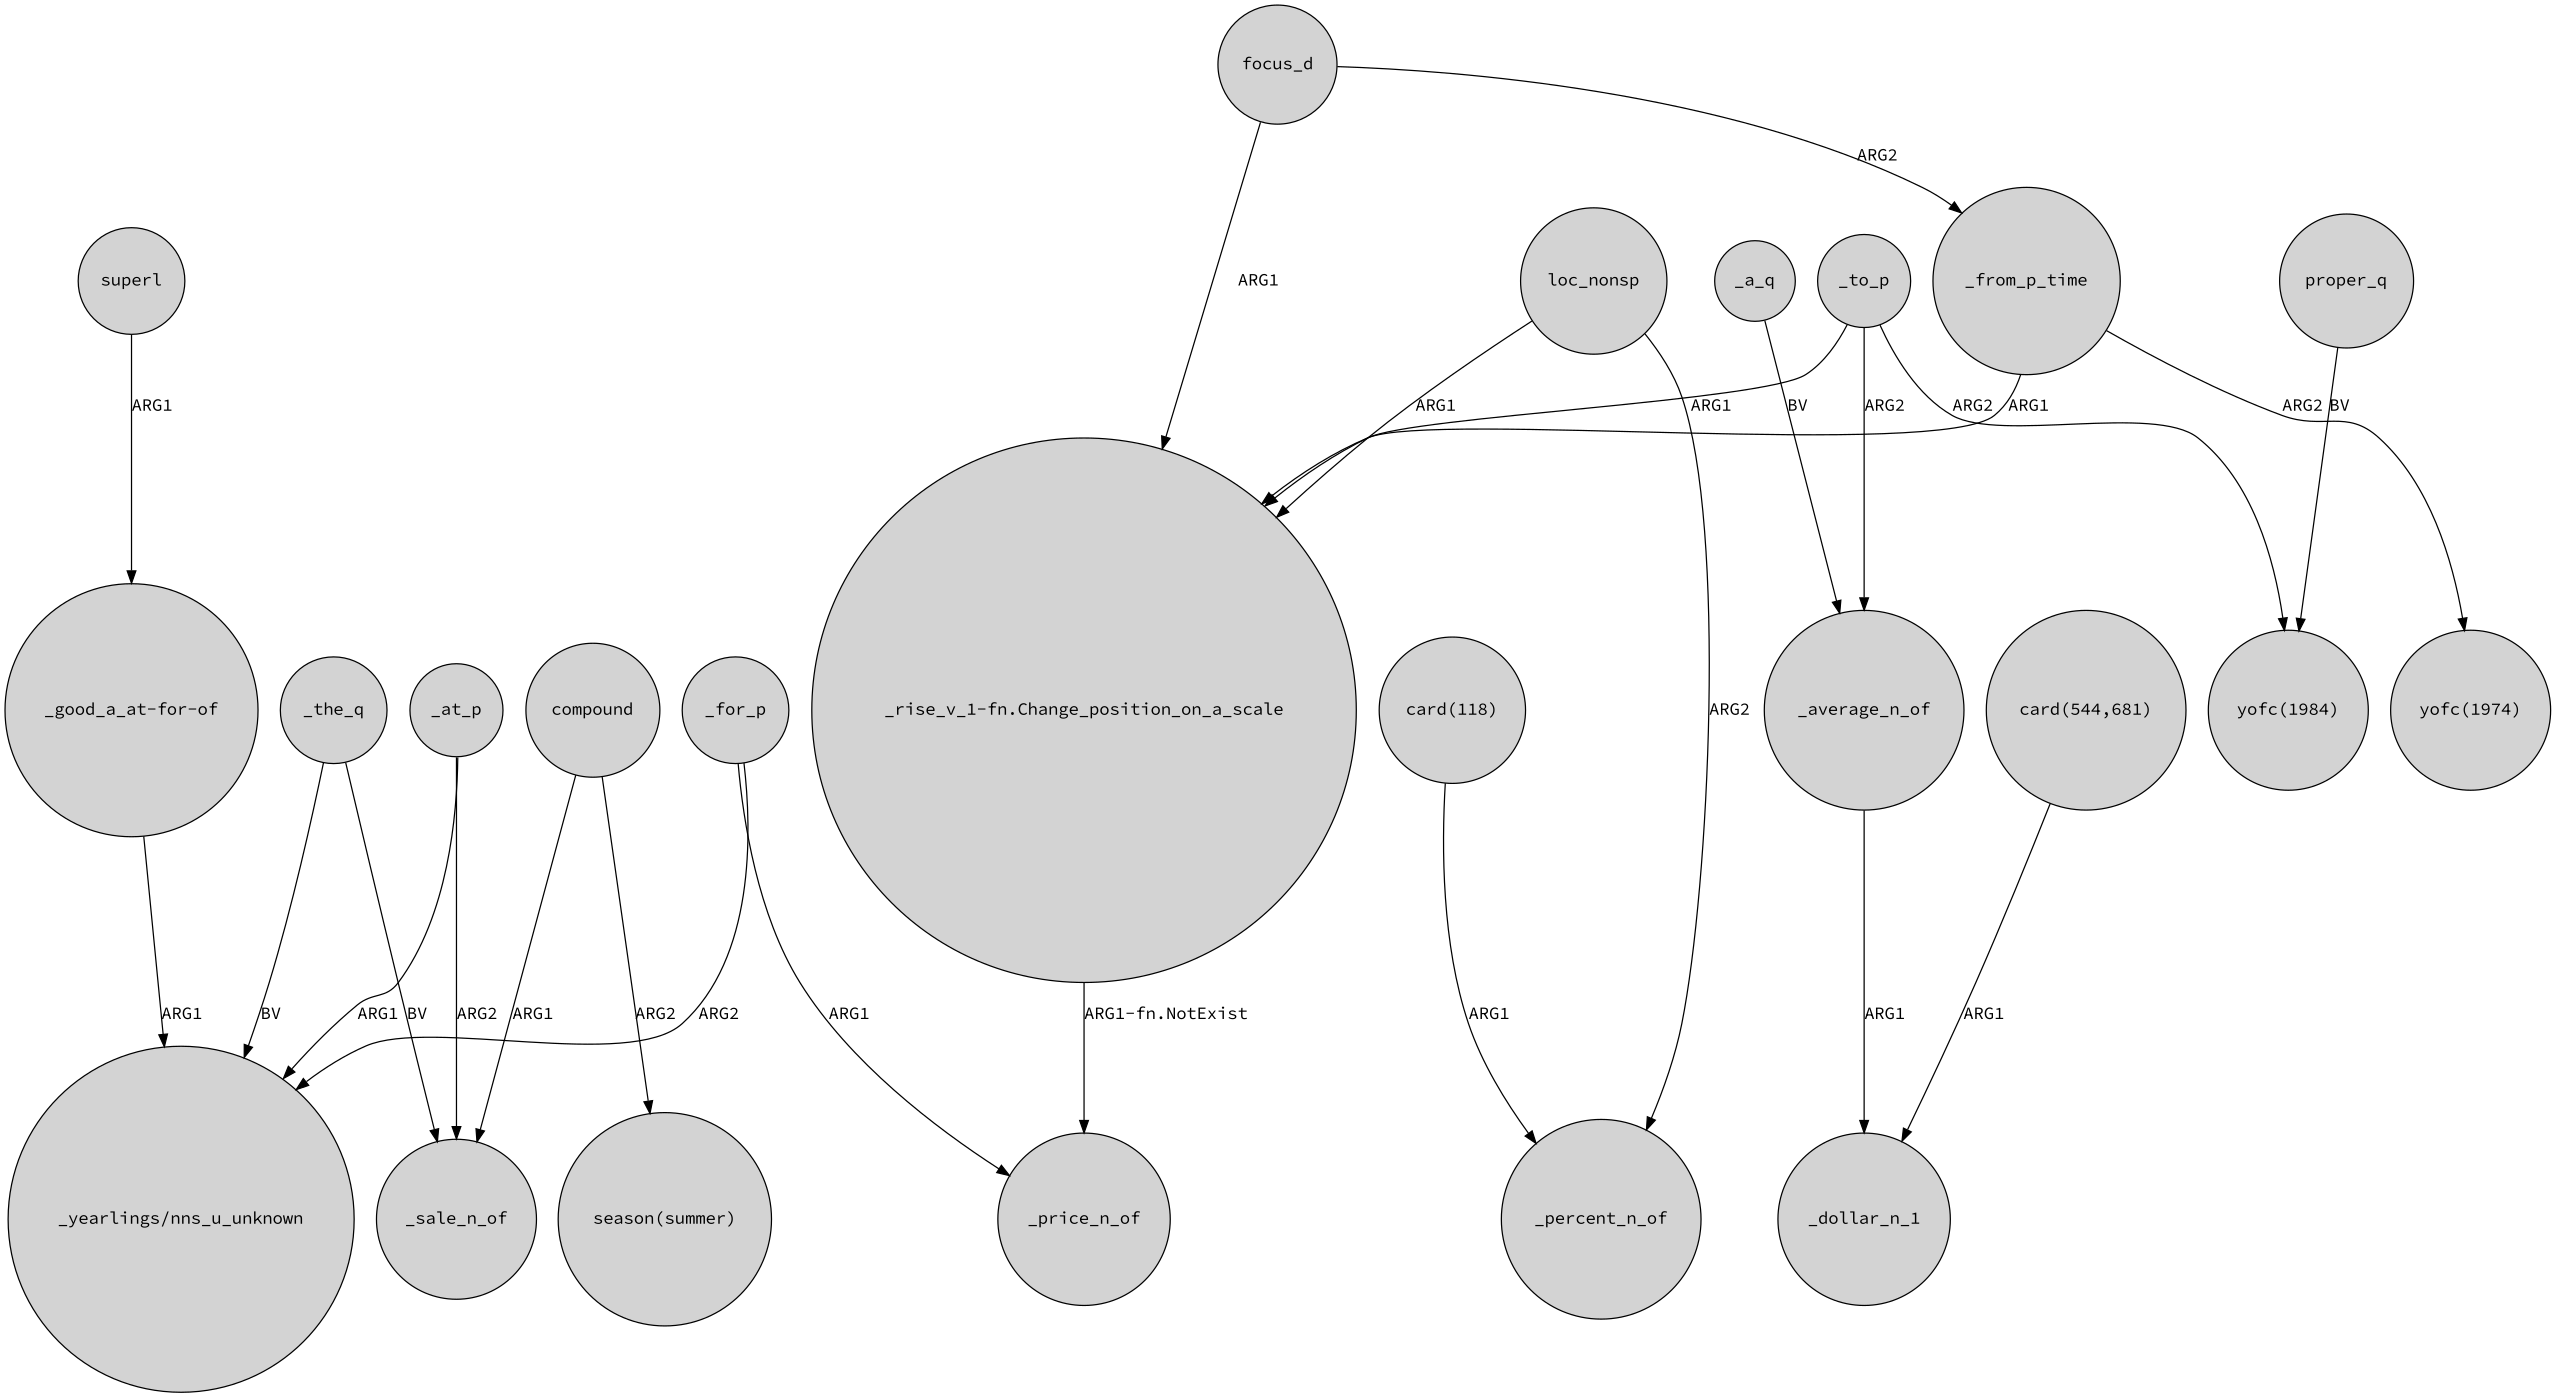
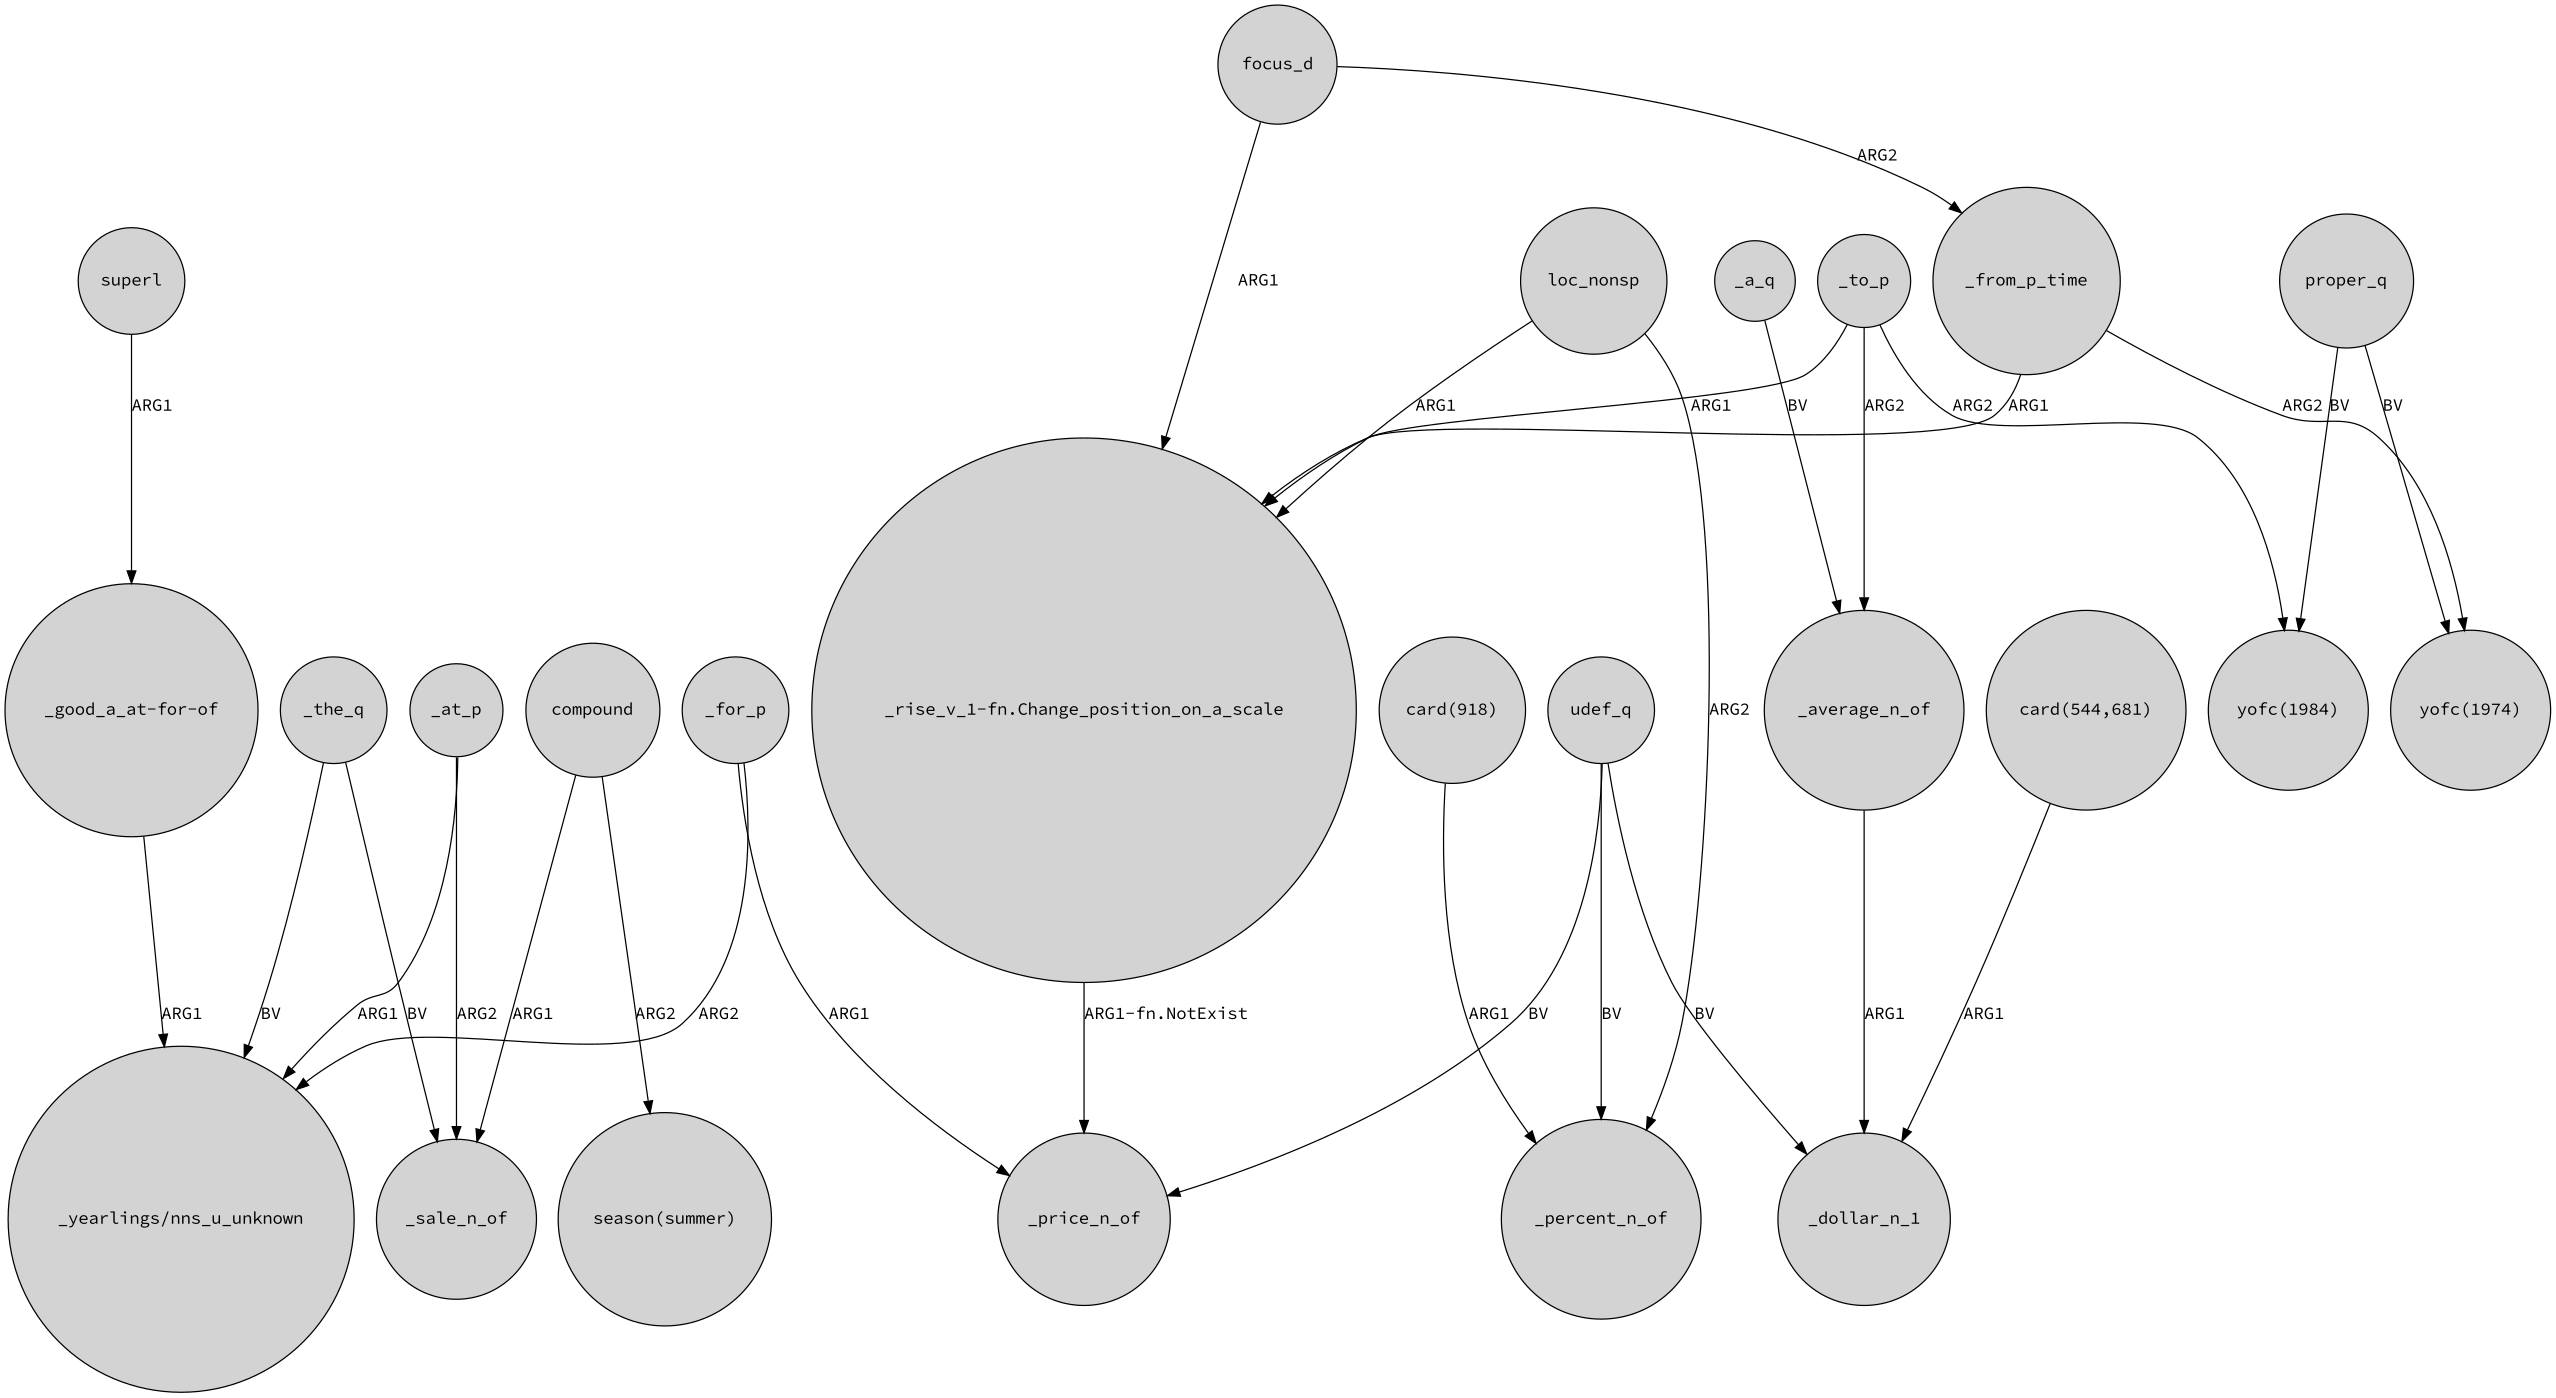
none -> (2405, 483)
(1452, 710) -> (1452, 710)
none -> (1601, 710)
